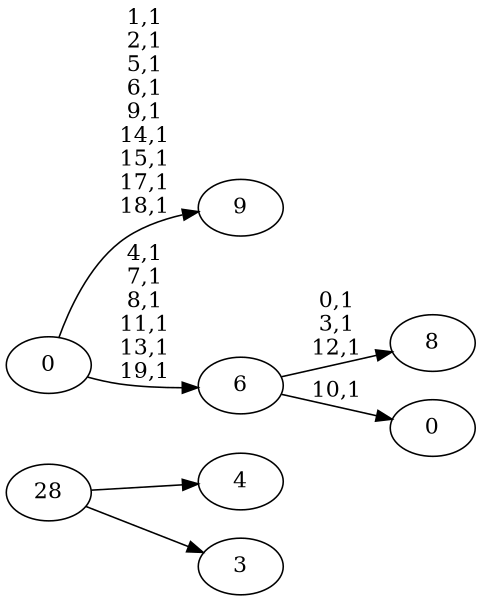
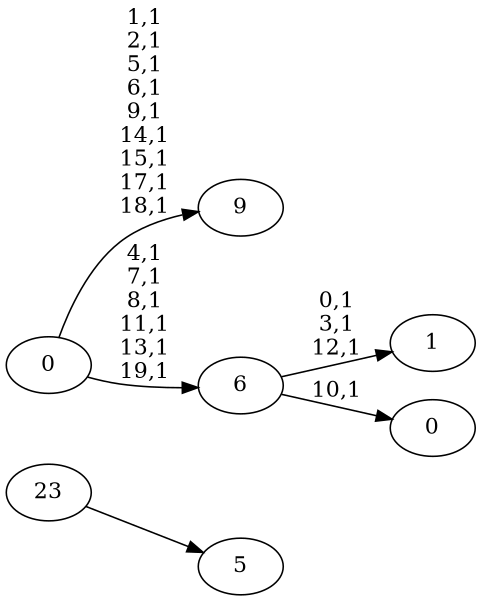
(433, 343) -> (433, 343)
(241, 482) -> none
(49, 493) -> (49, 493)
(241, 566) -> (241, 566)
